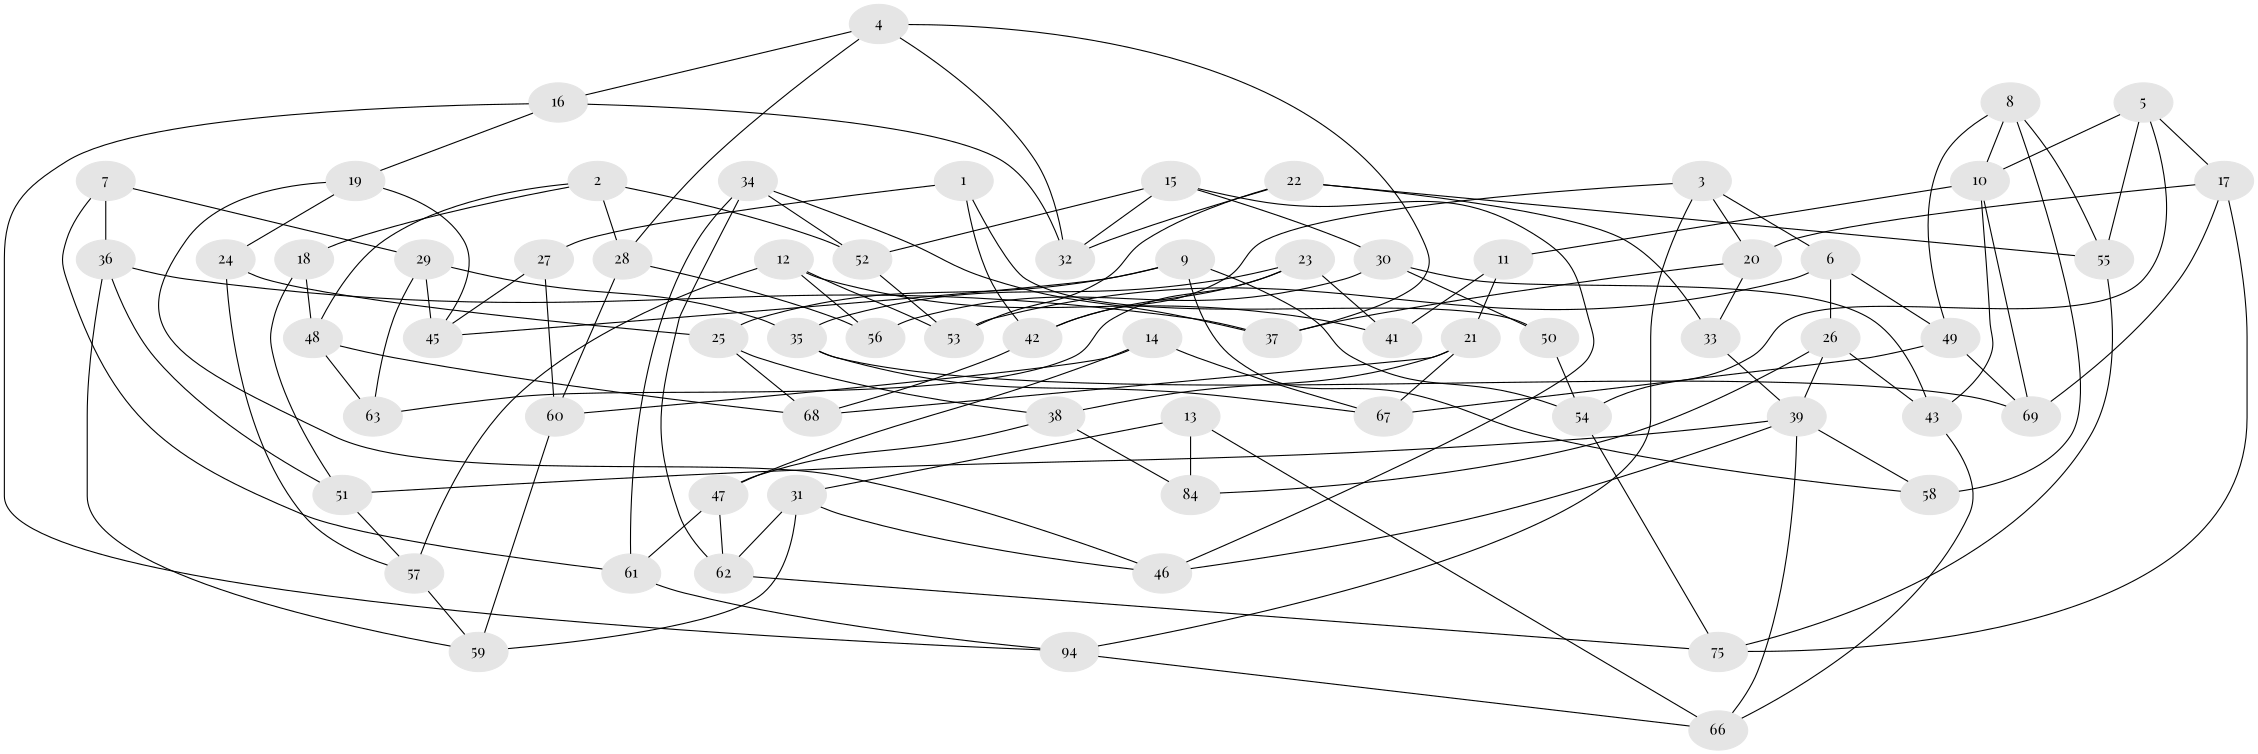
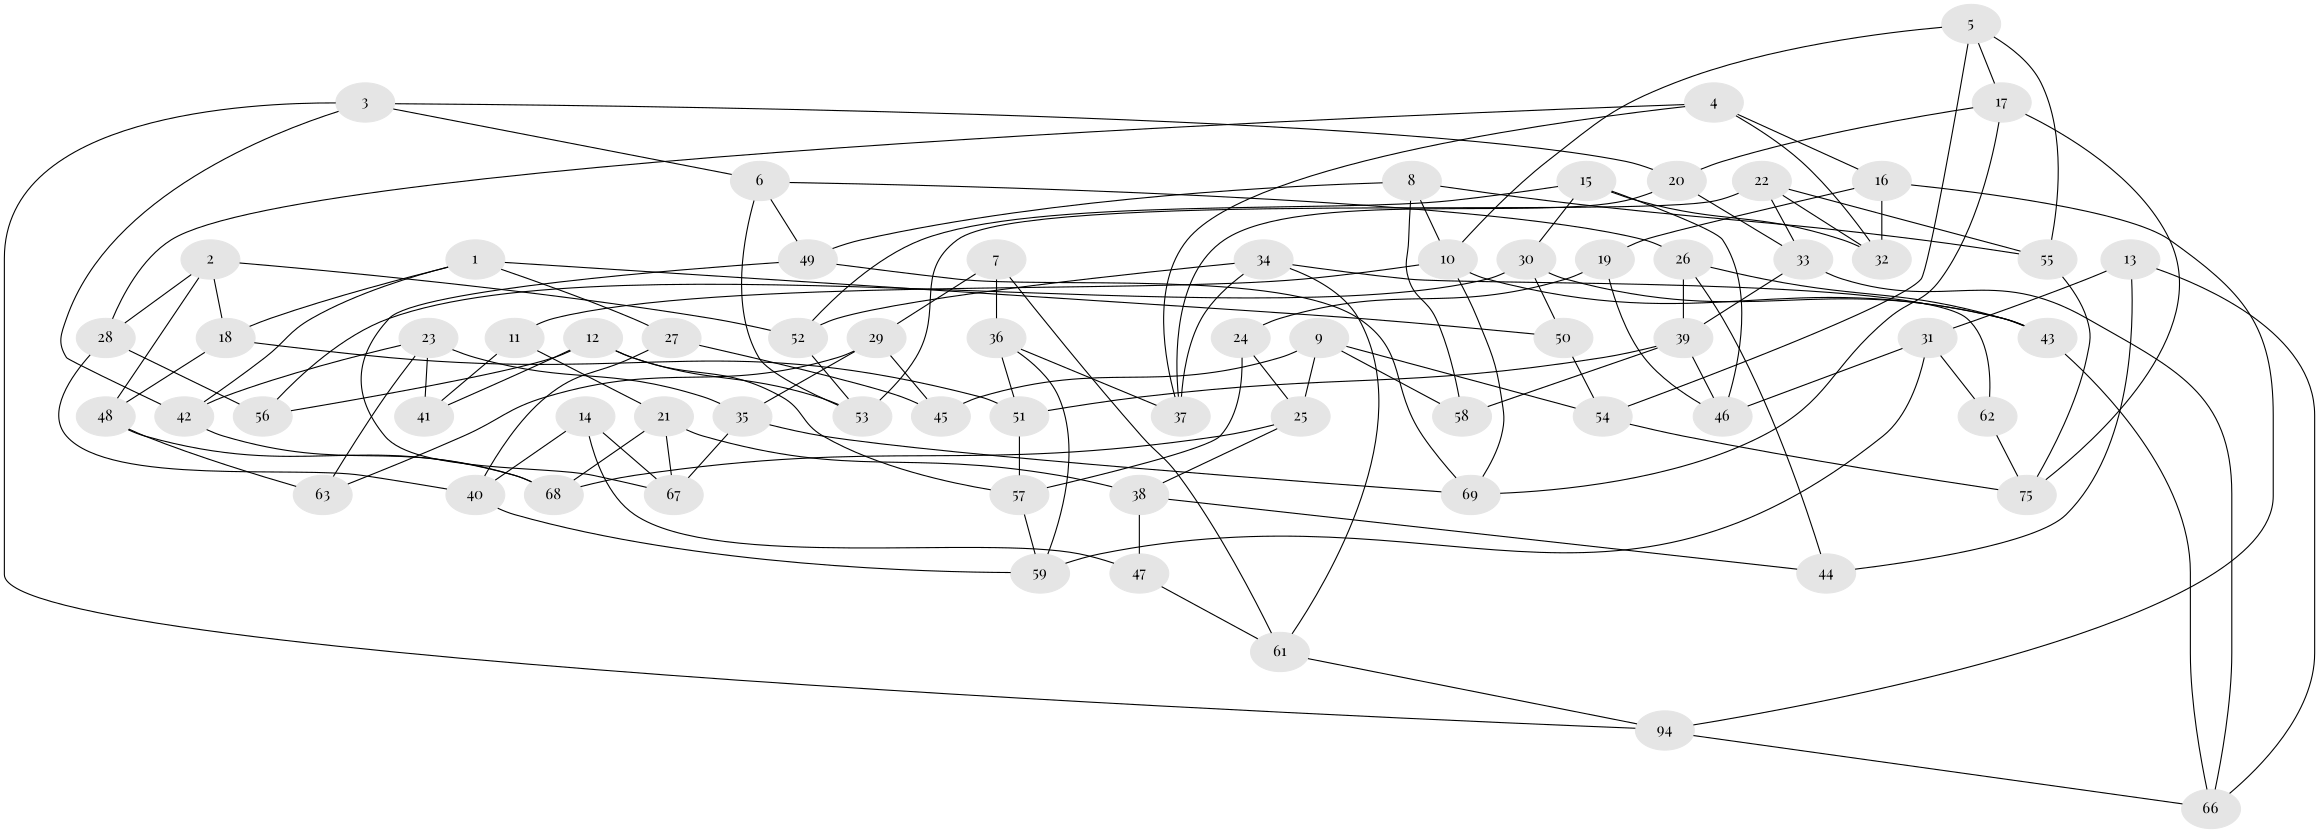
(460, 235) -> none
none -> (343, 295)
(555, 416) -> (475, 495)
(1191, 495) -> (1826, 573)
(721, 534) -> none
(1783, 579) -> (2198, 394)
